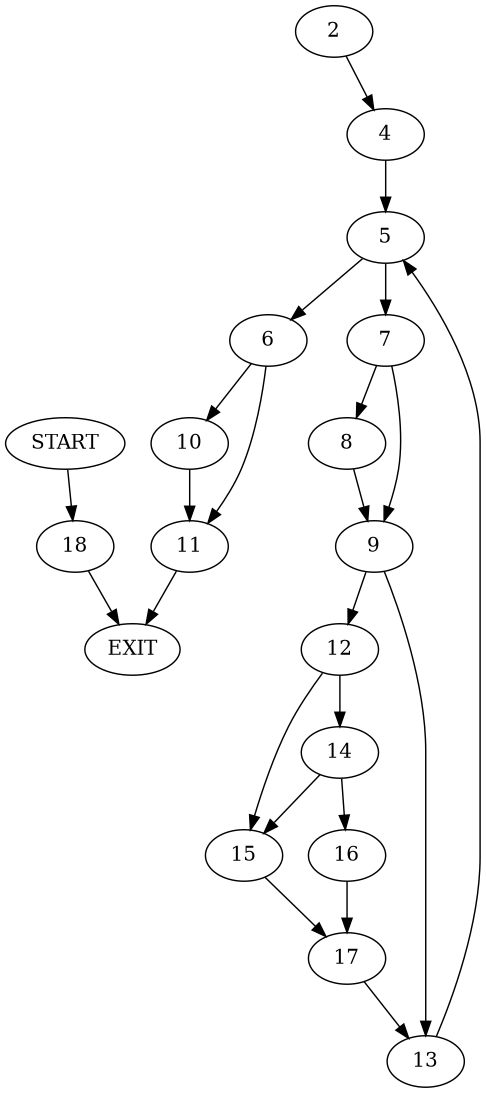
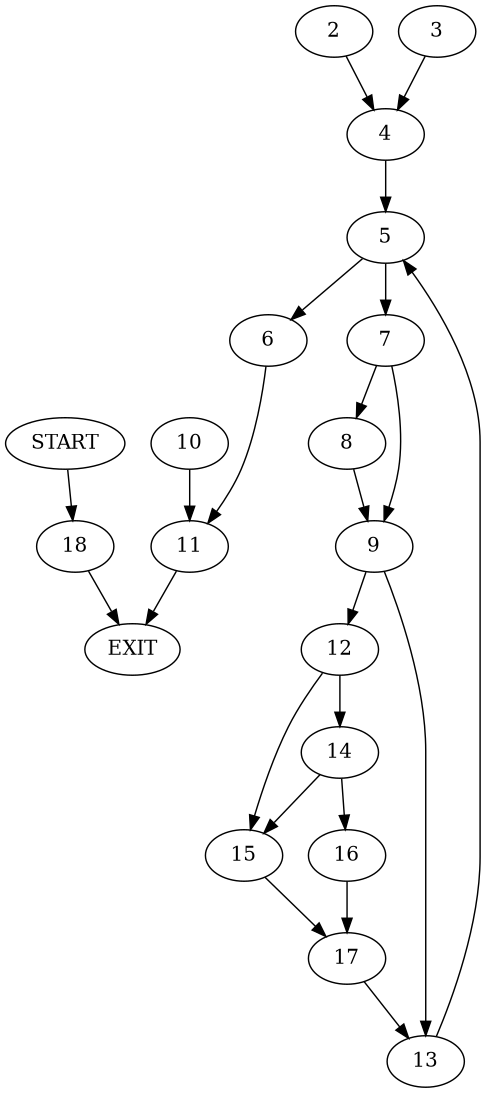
none -> (437, 31)
(233, 386) -> none
